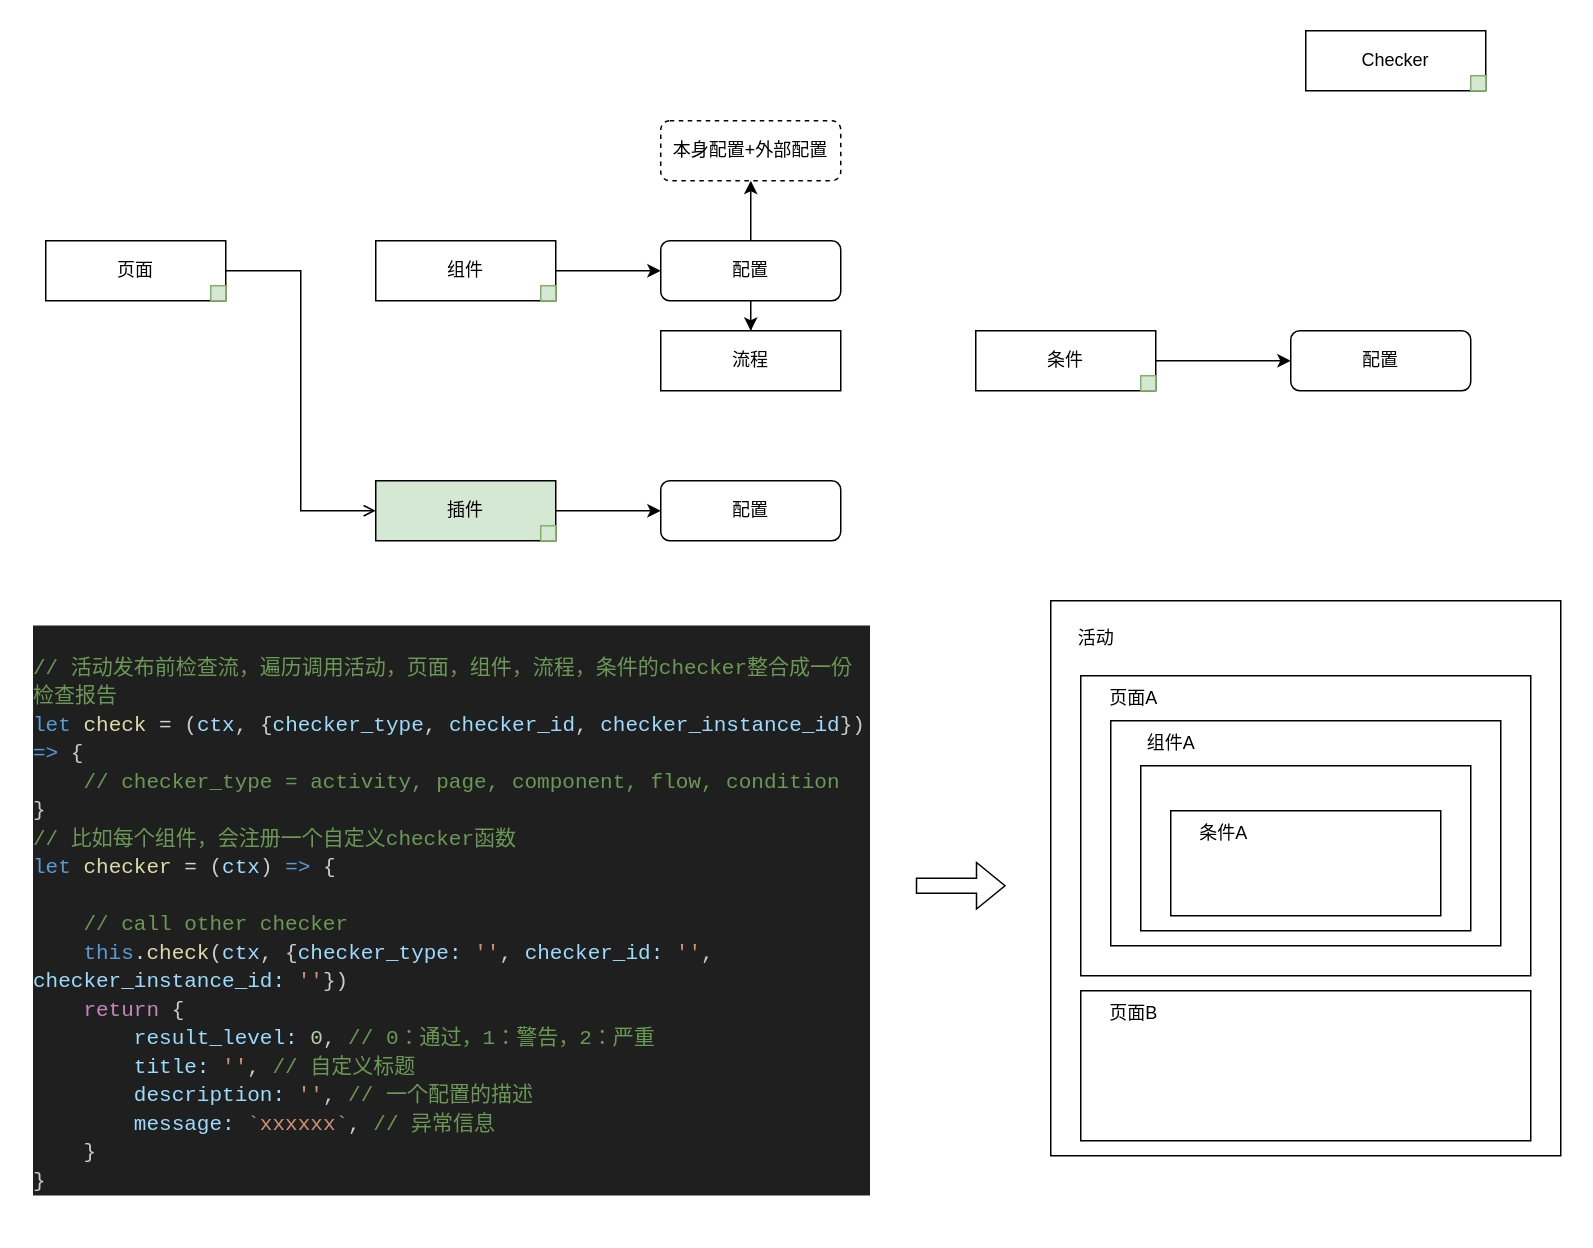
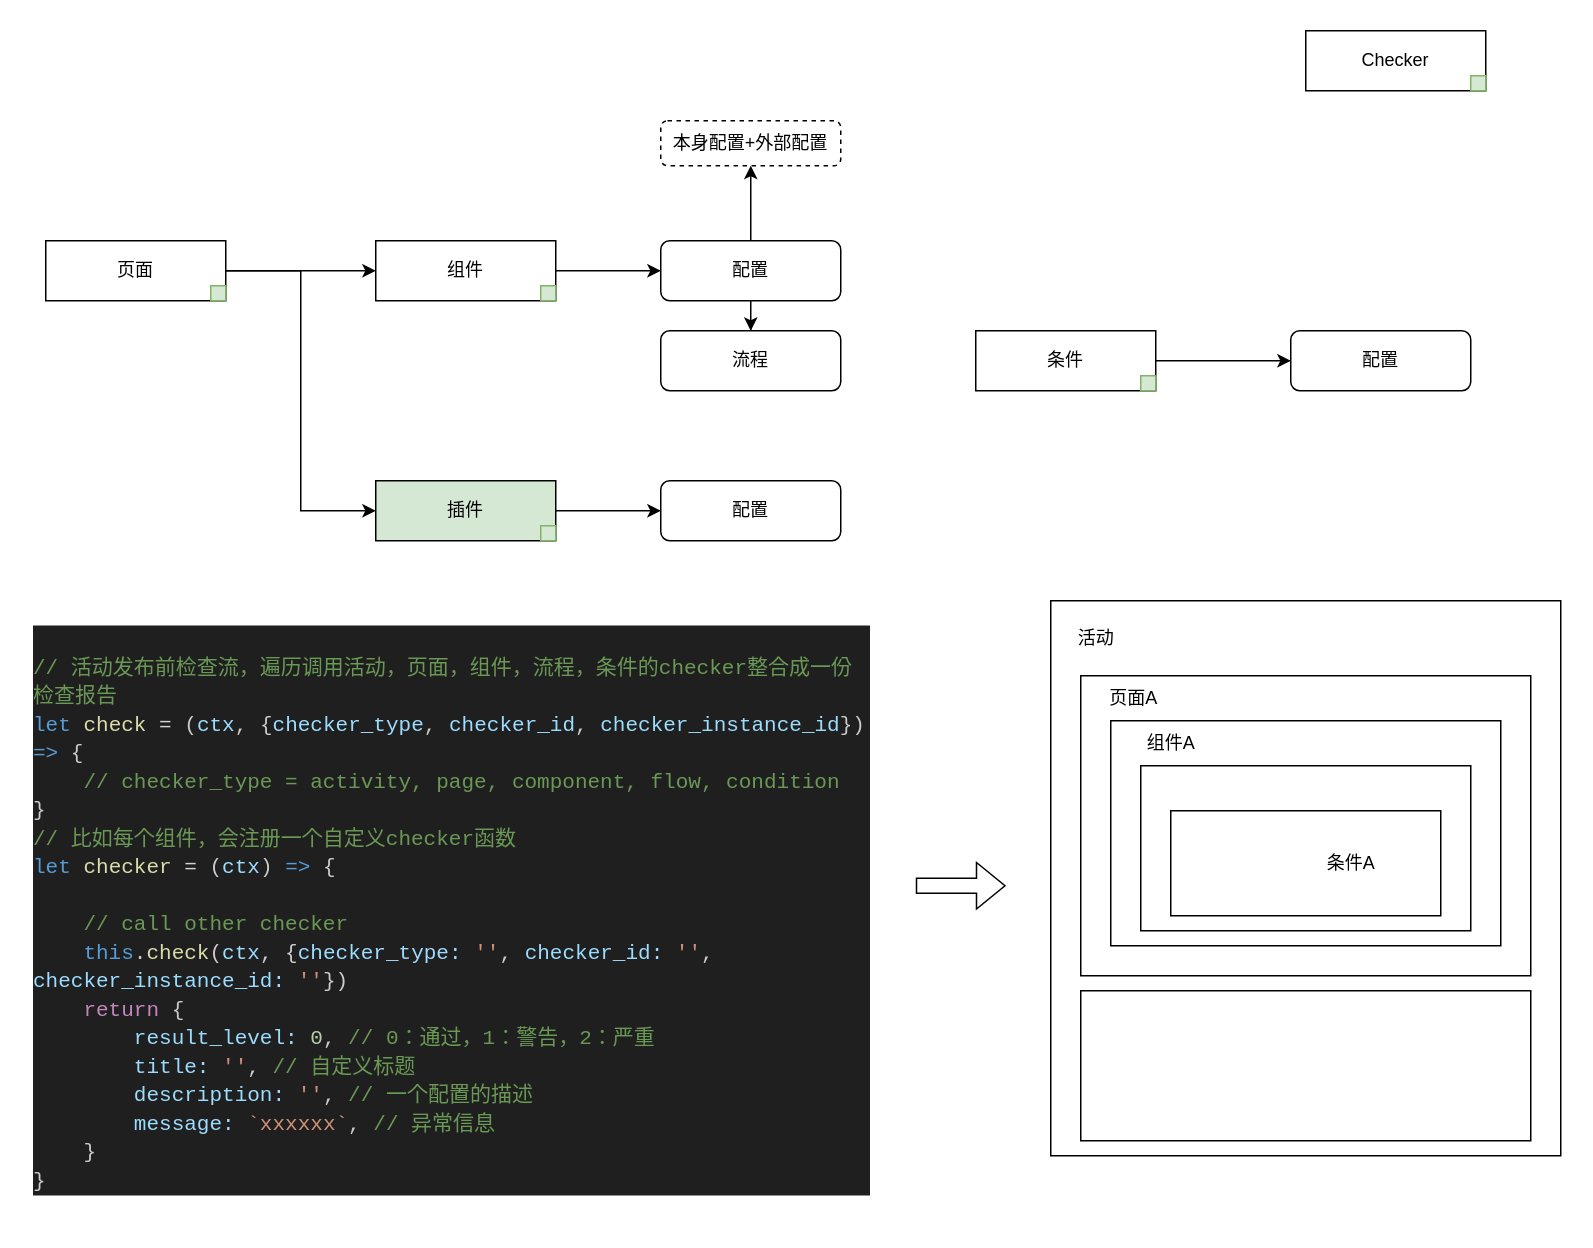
(751, 151) -> (751, 143)
none -> (334, 271)
(751, 361) -> (751, 361)
(366, 511) -> (364, 511)
(1223, 833) -> (1351, 863)
(1133, 1013) -> none
